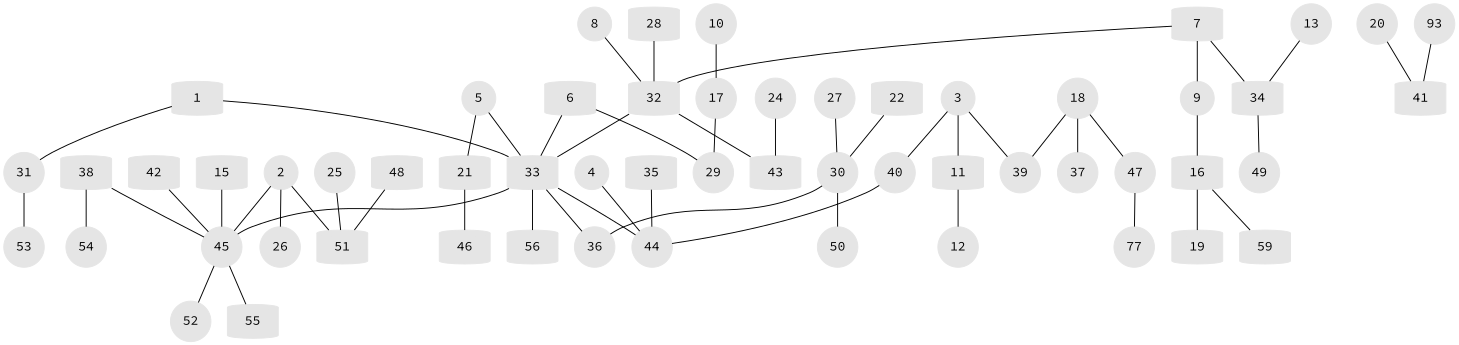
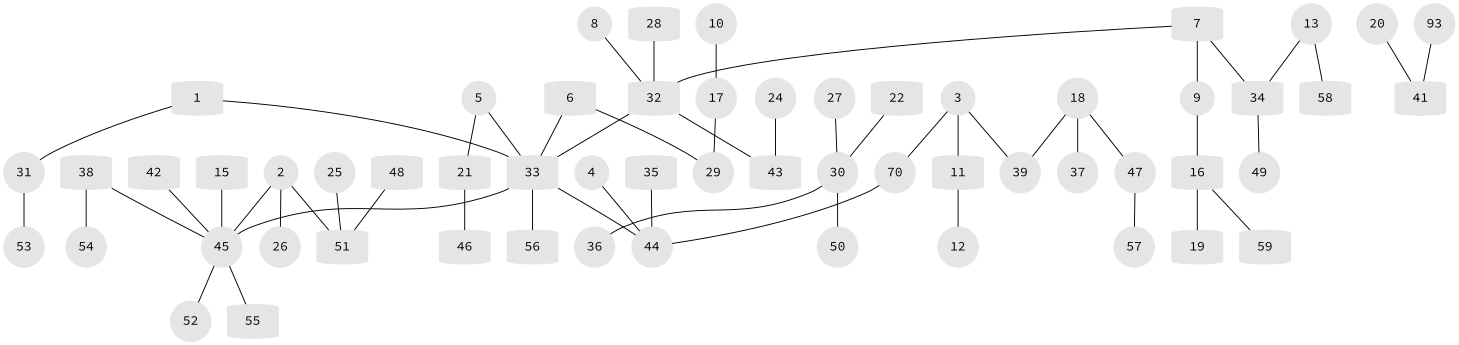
none -> (1325, 98)
(895, 173) -> (895, 173)
(564, 210) -> none
(1134, 247) -> (1134, 247)
